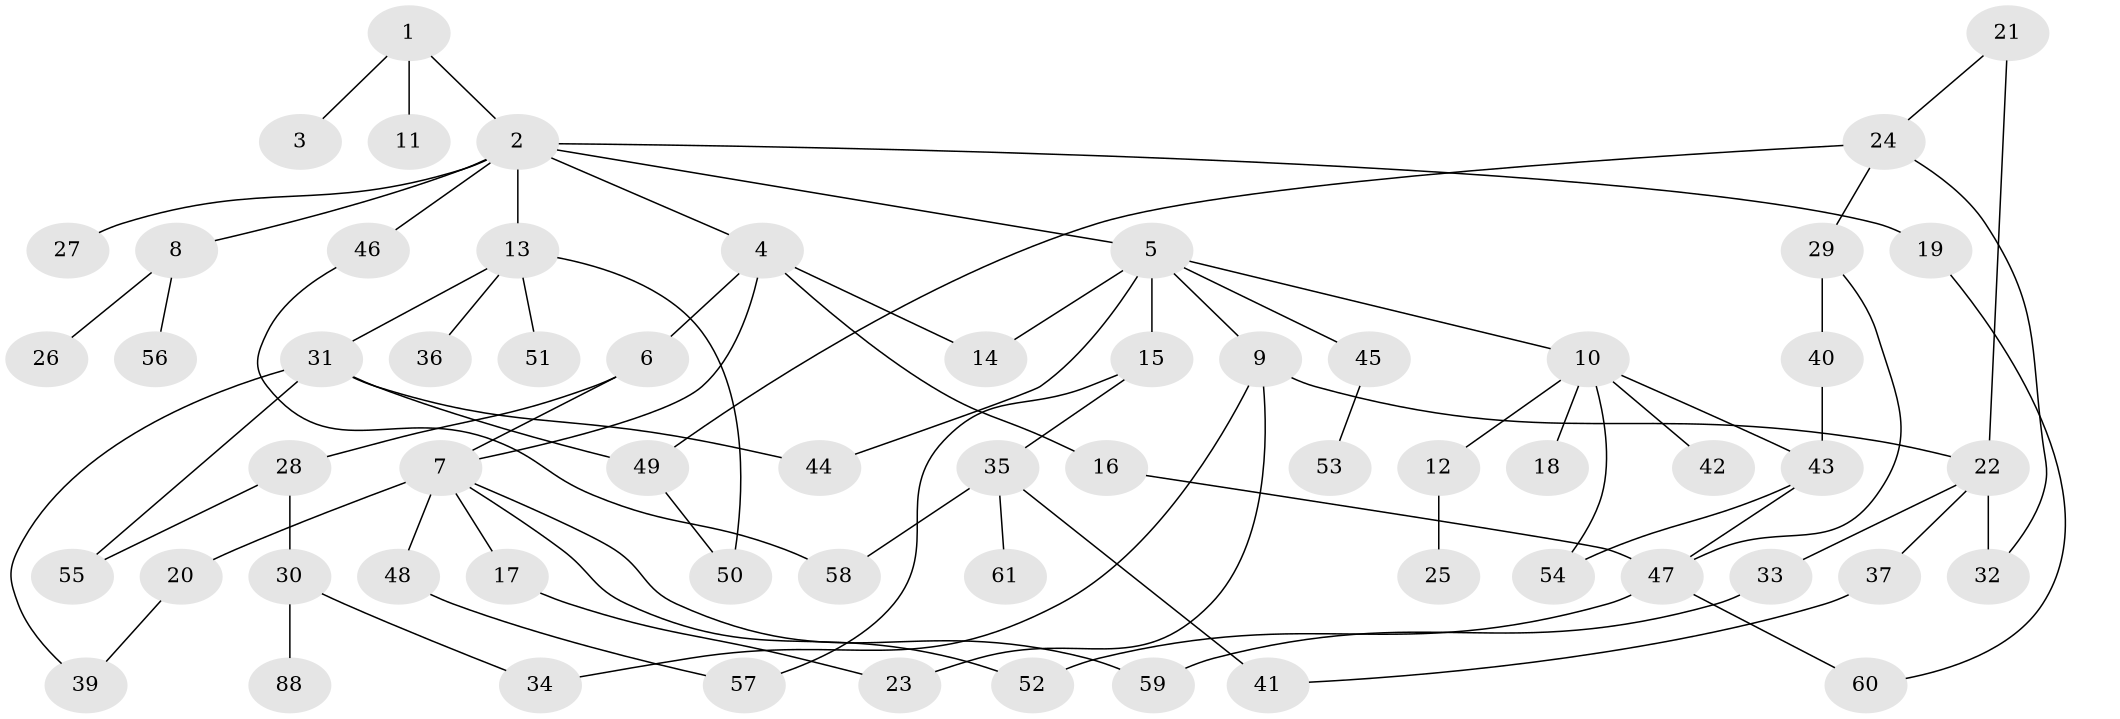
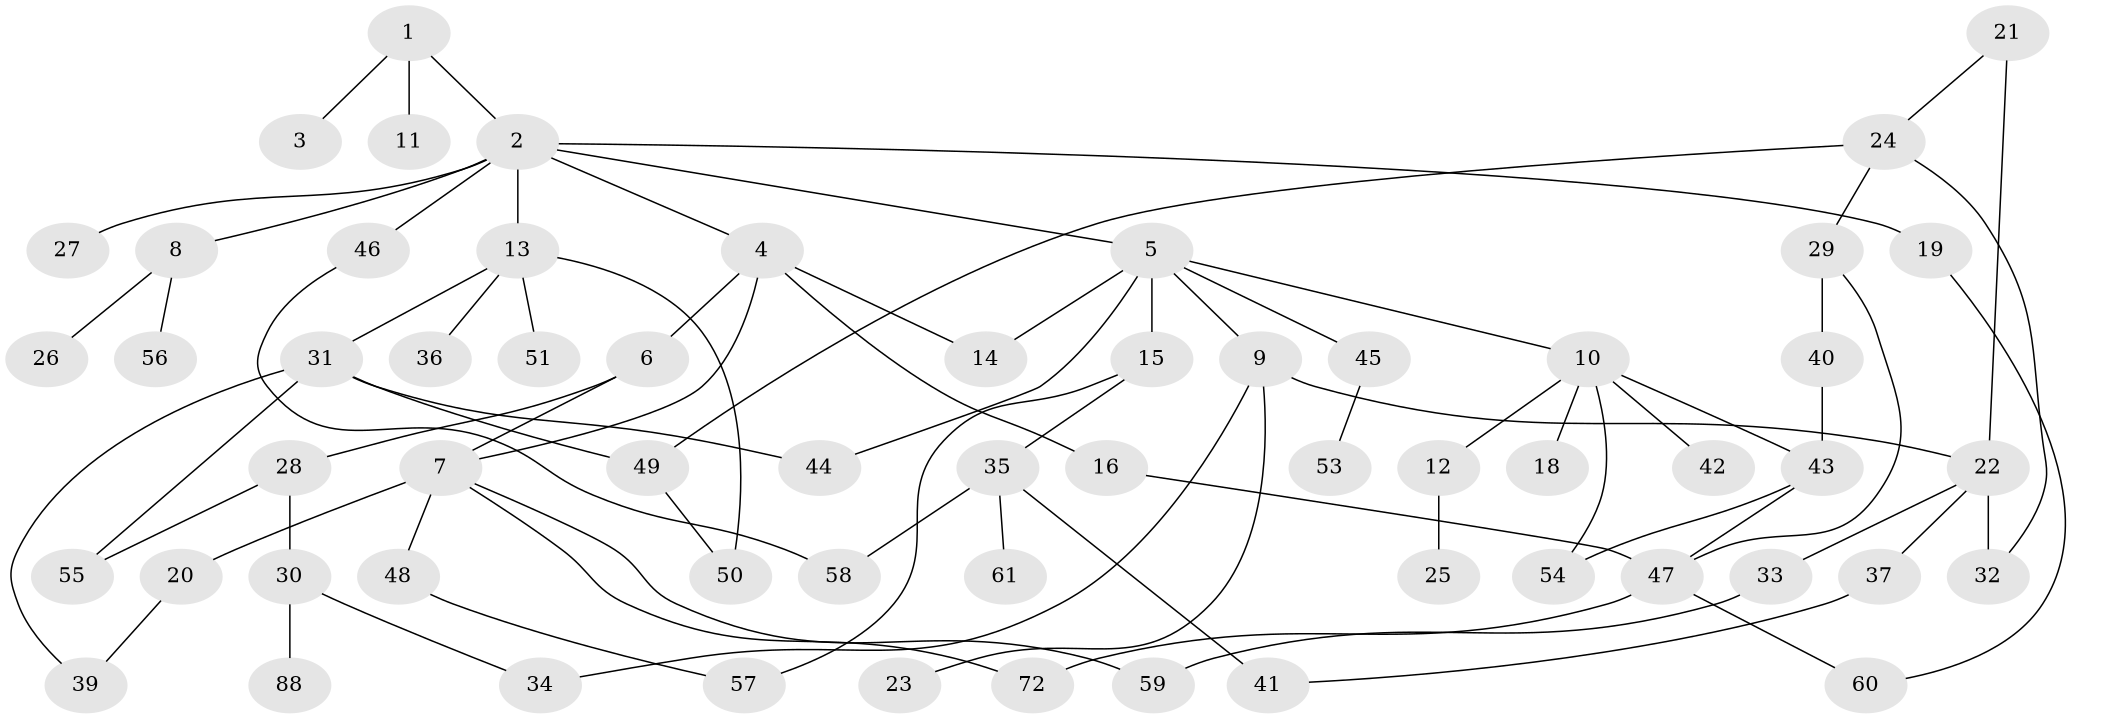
(507, 577) -> none
(1033, 685) -> (1033, 685)
